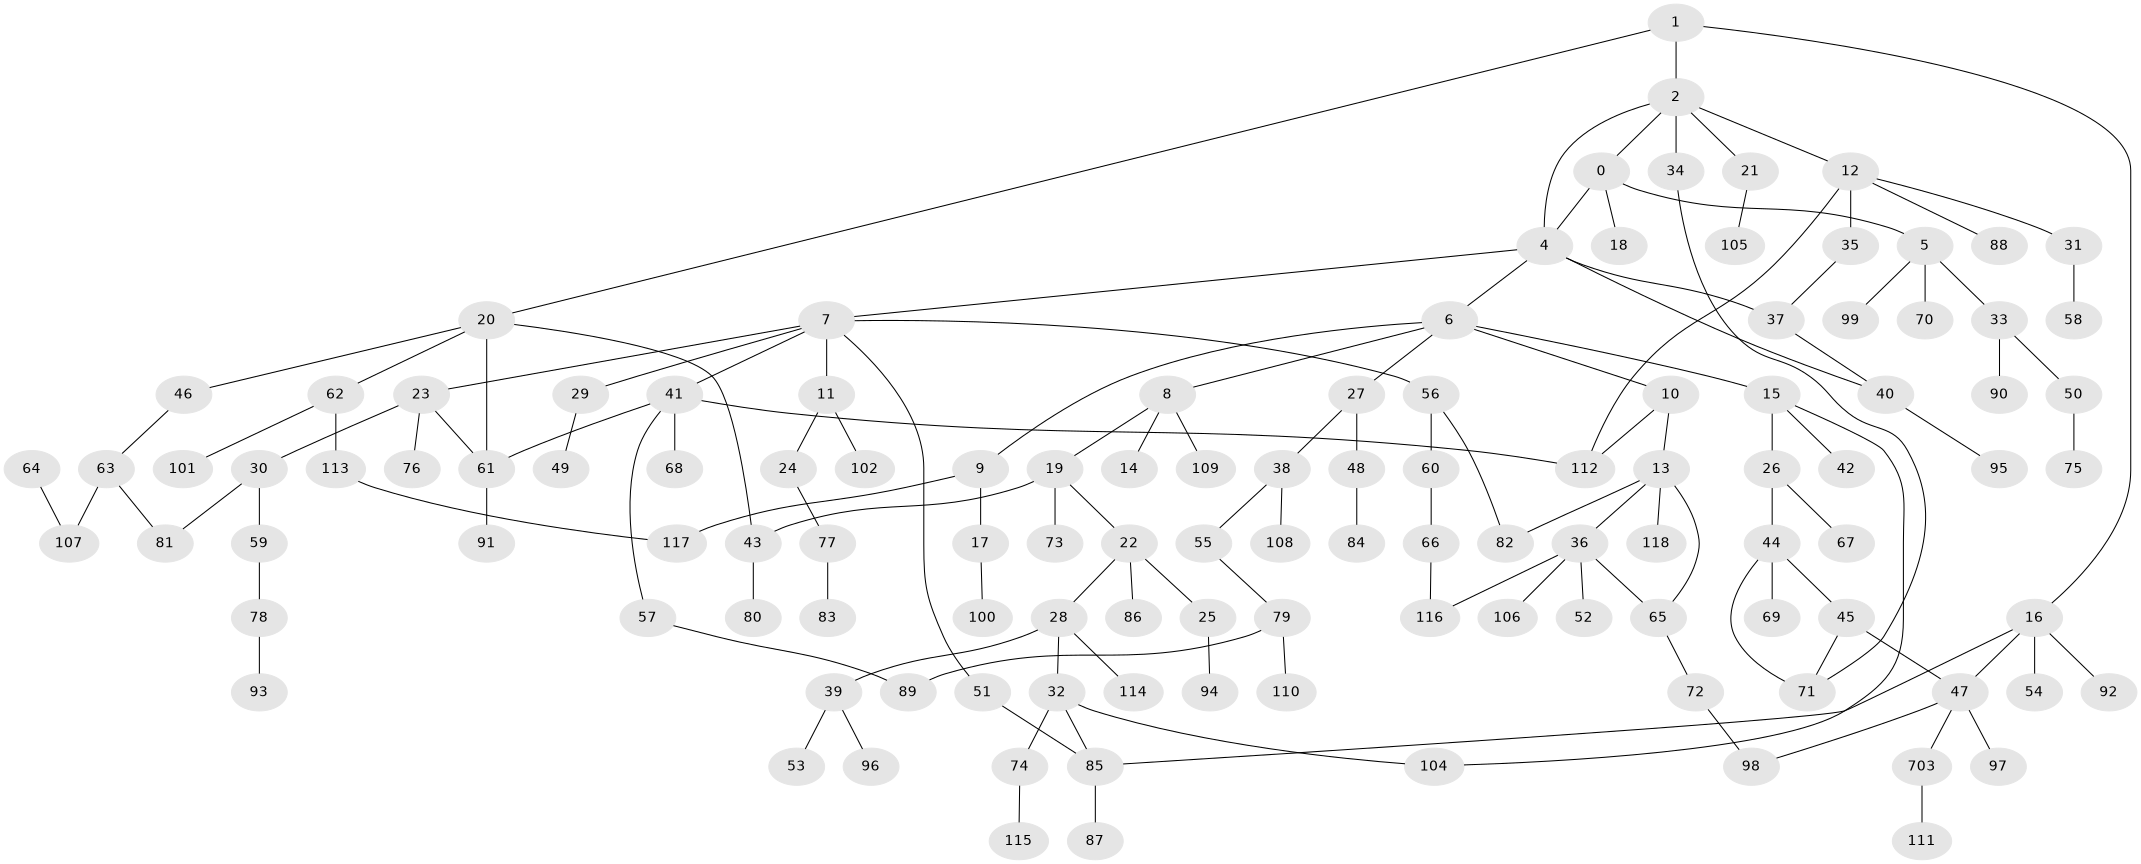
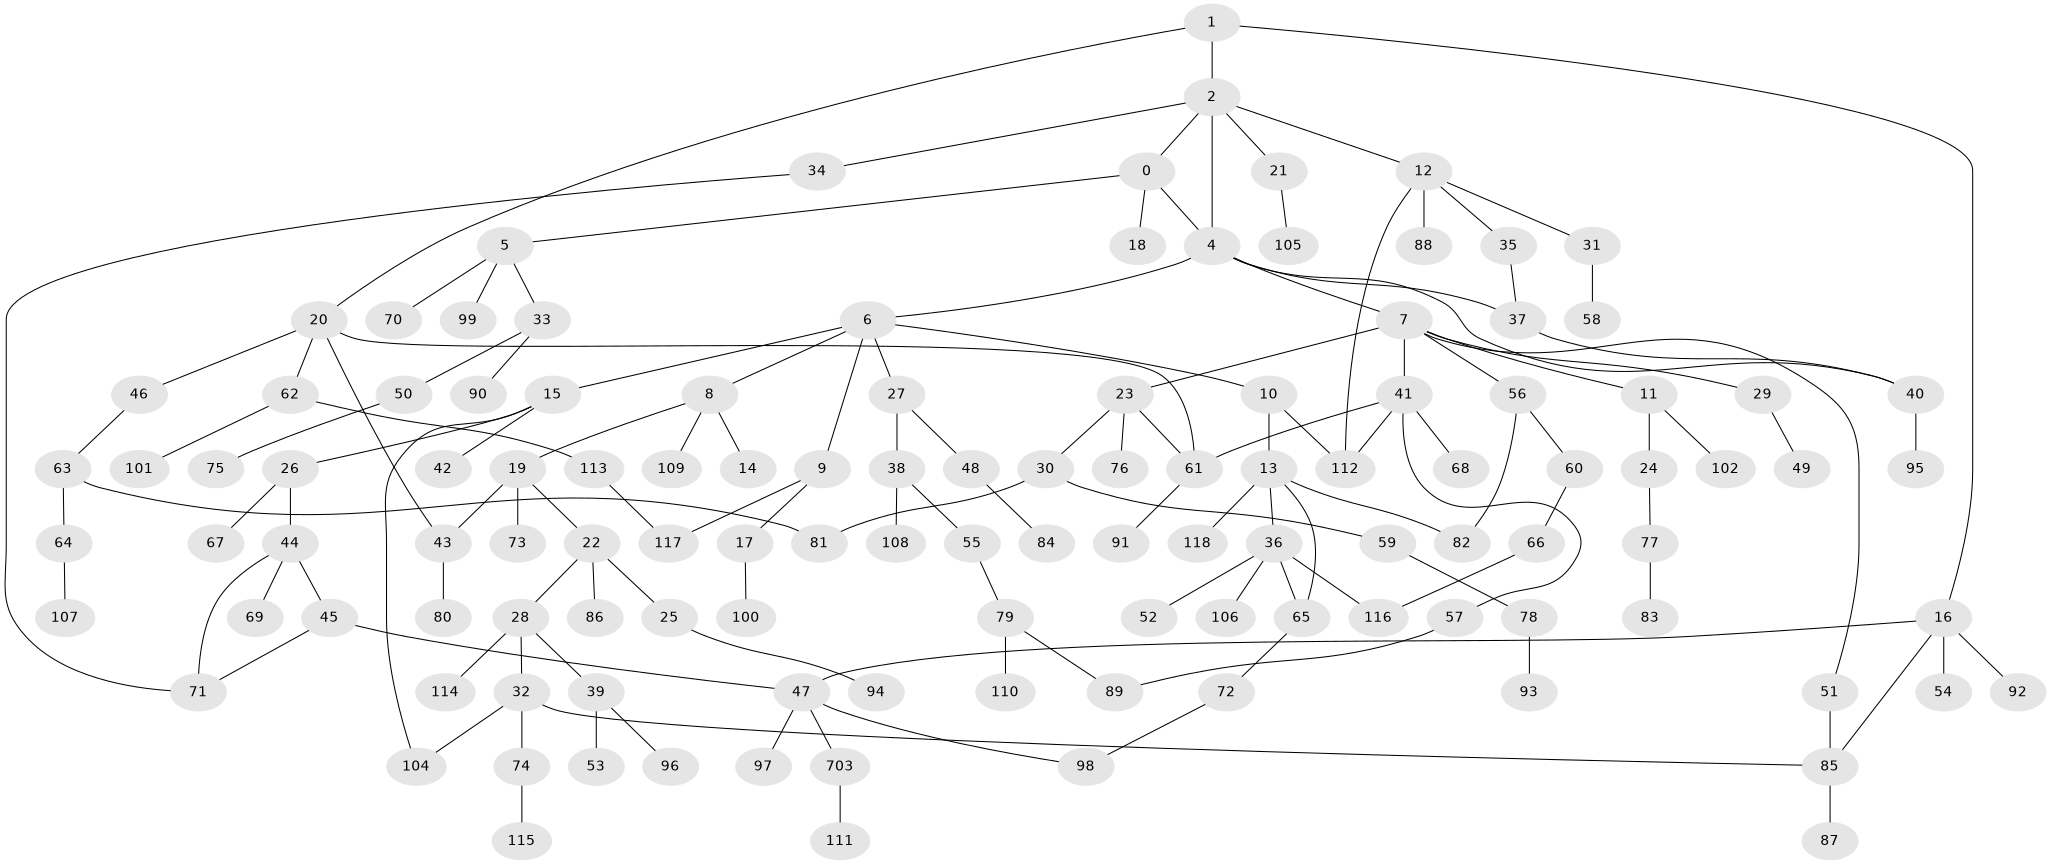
(88, 506) -> (64, 506)
